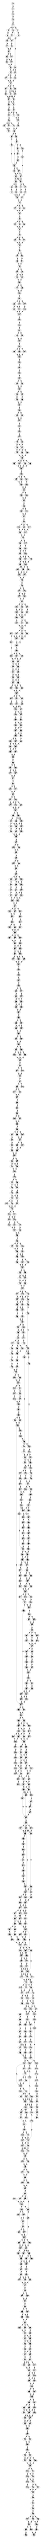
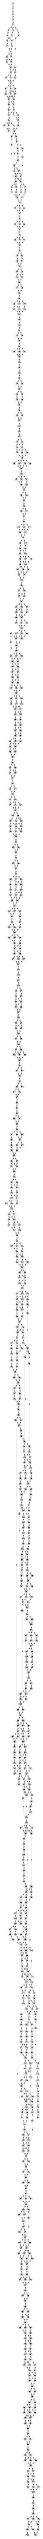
(28, 2201) -> (28, 2196)
